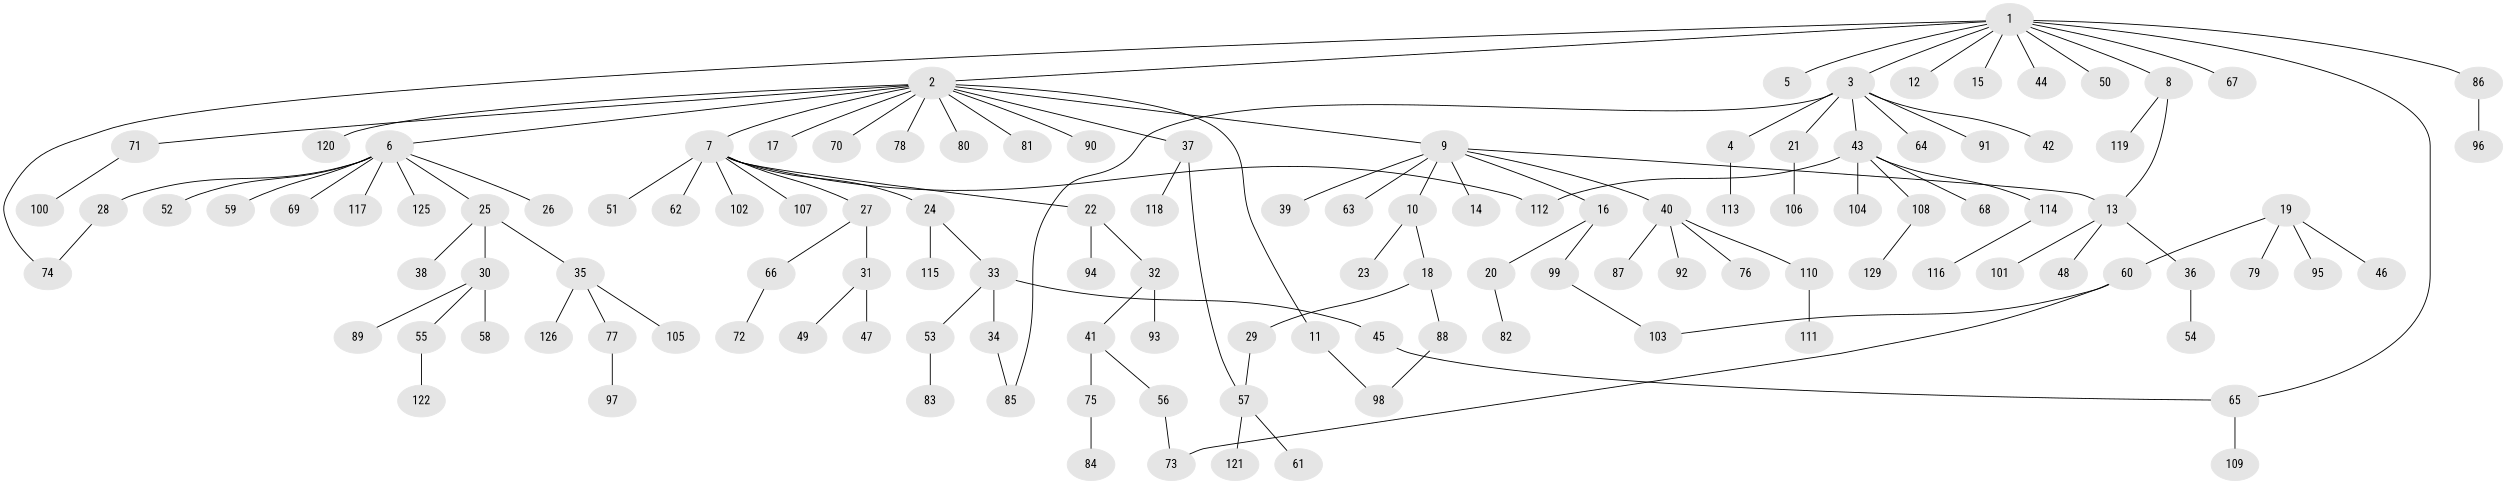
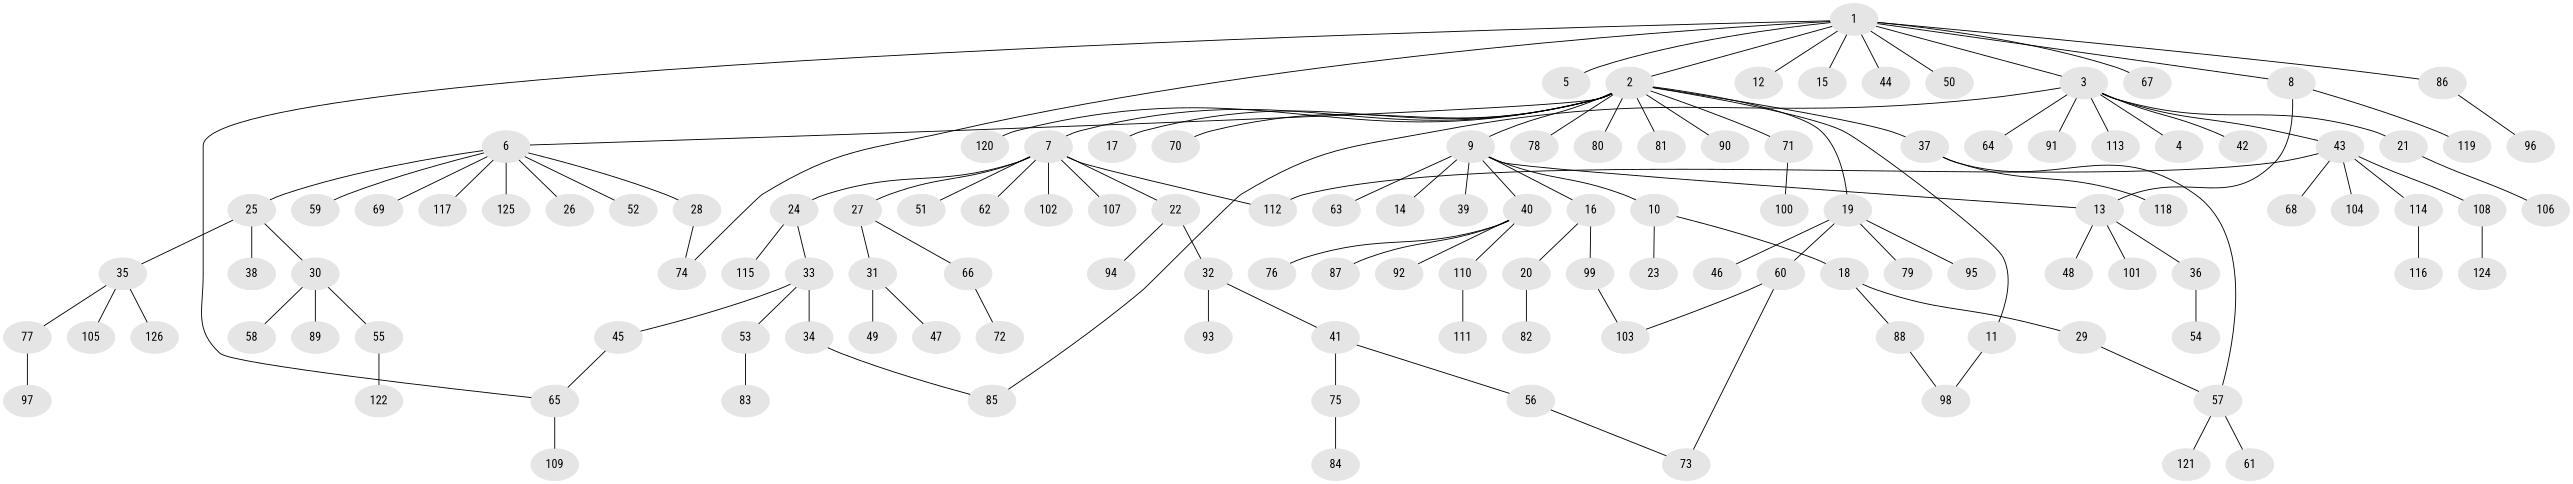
none -> (1818, 129)
(1731, 183) -> (2100, 115)
(1873, 274) -> (2482, 274)
